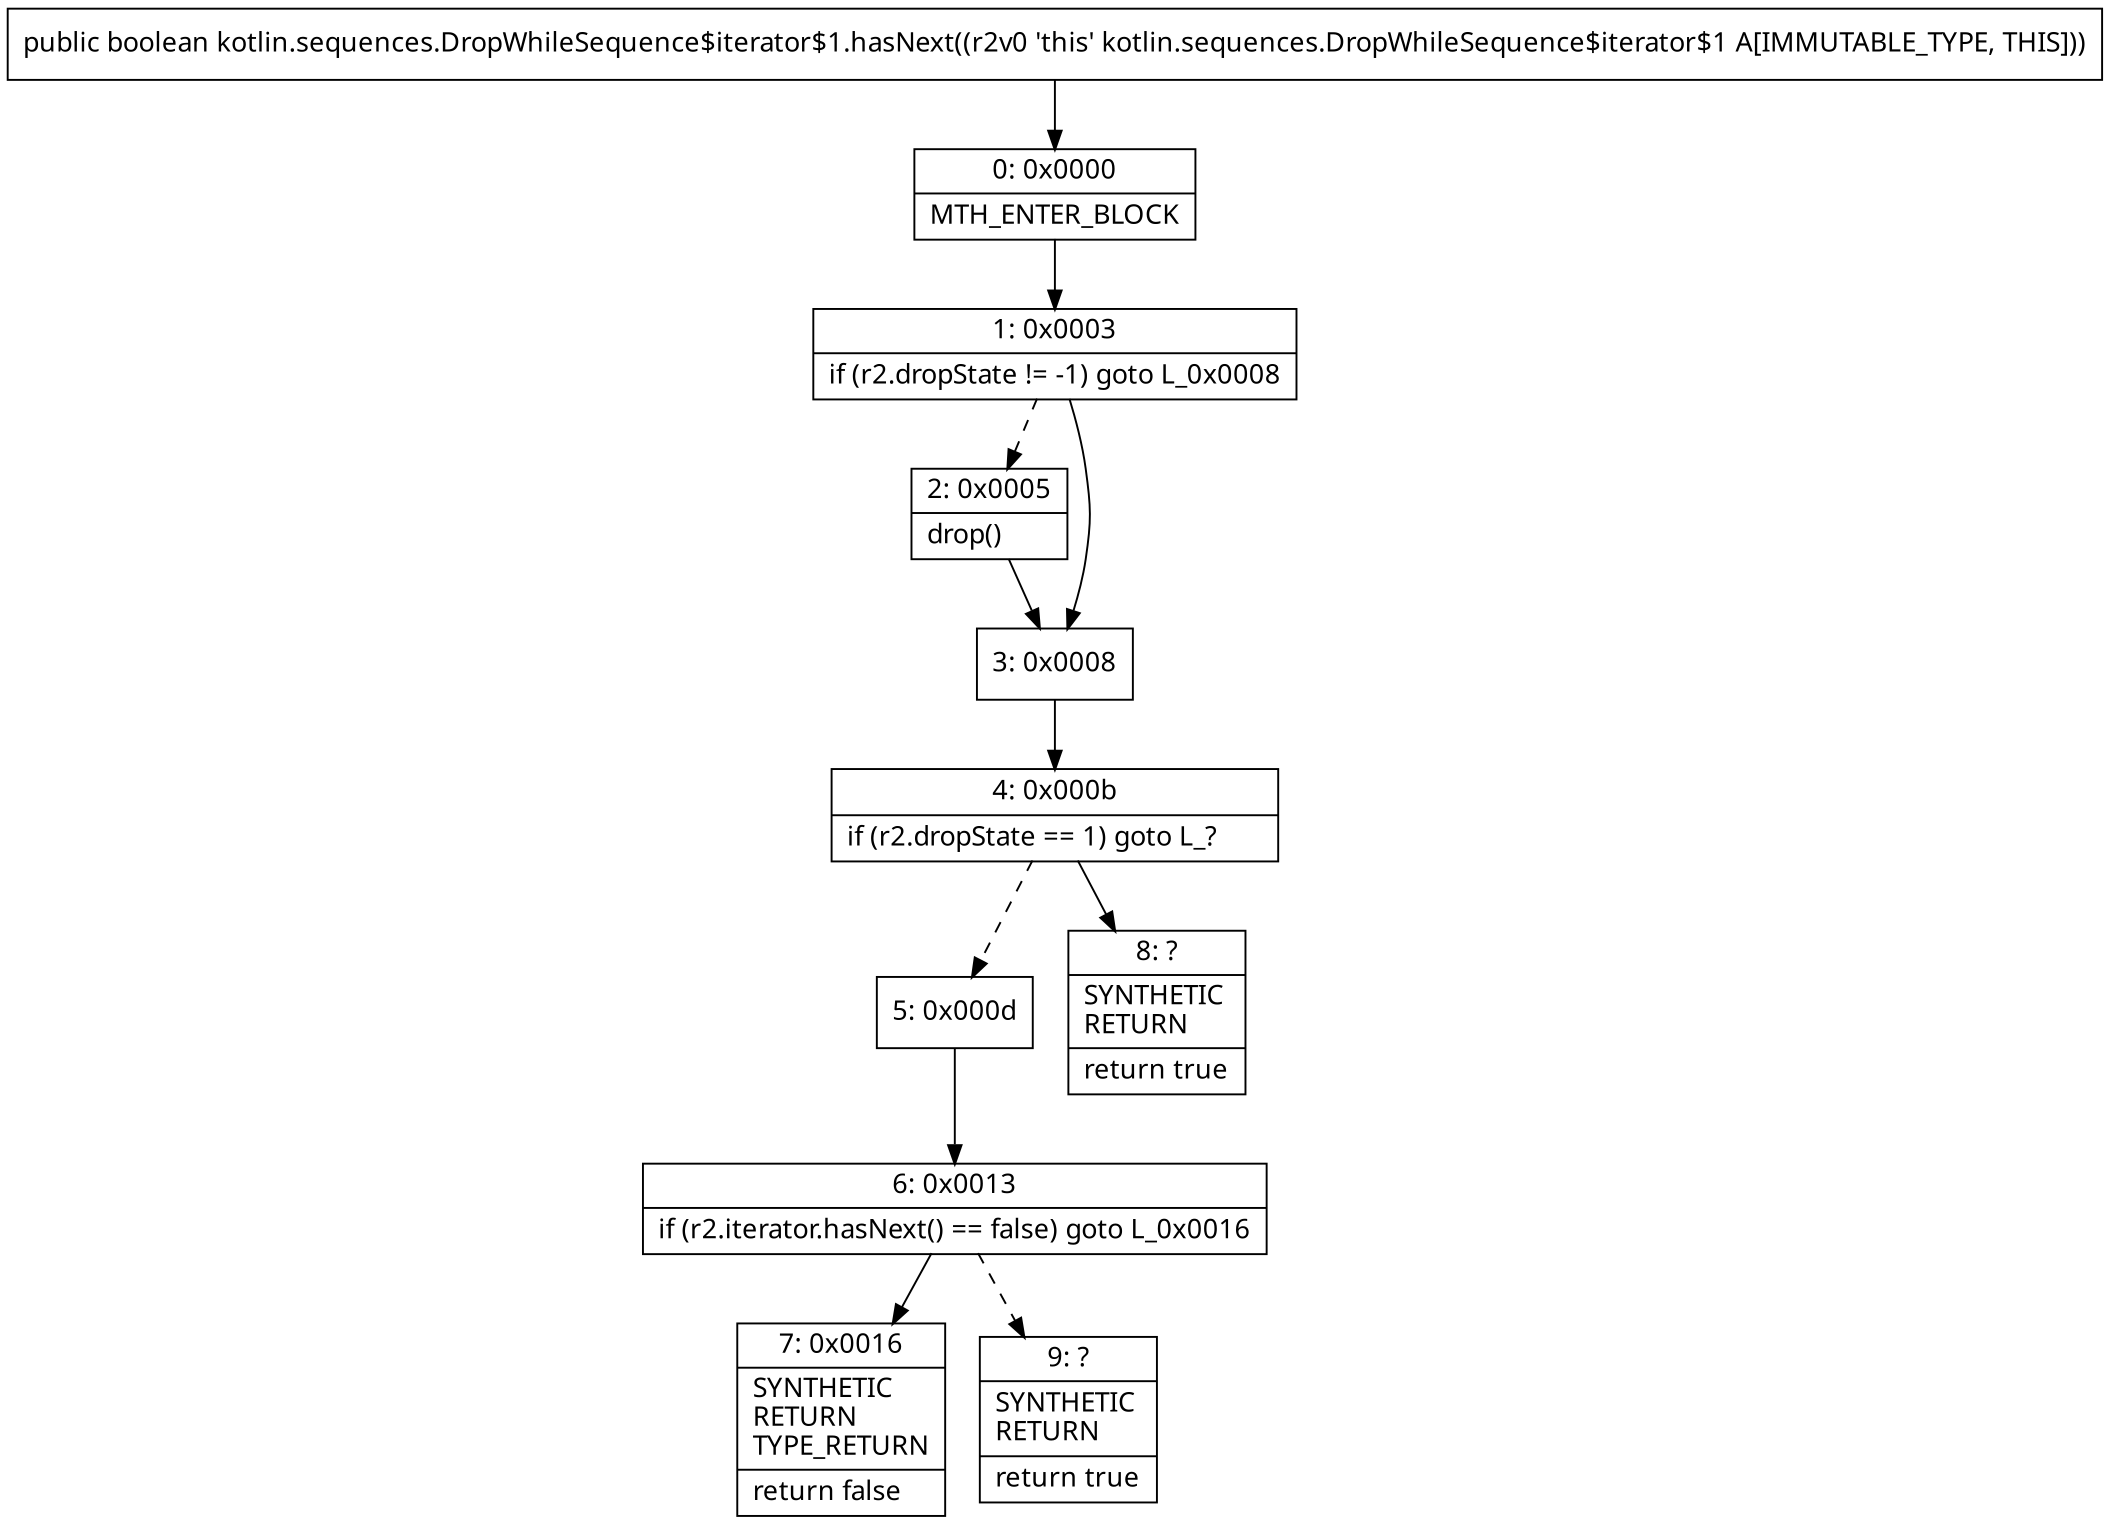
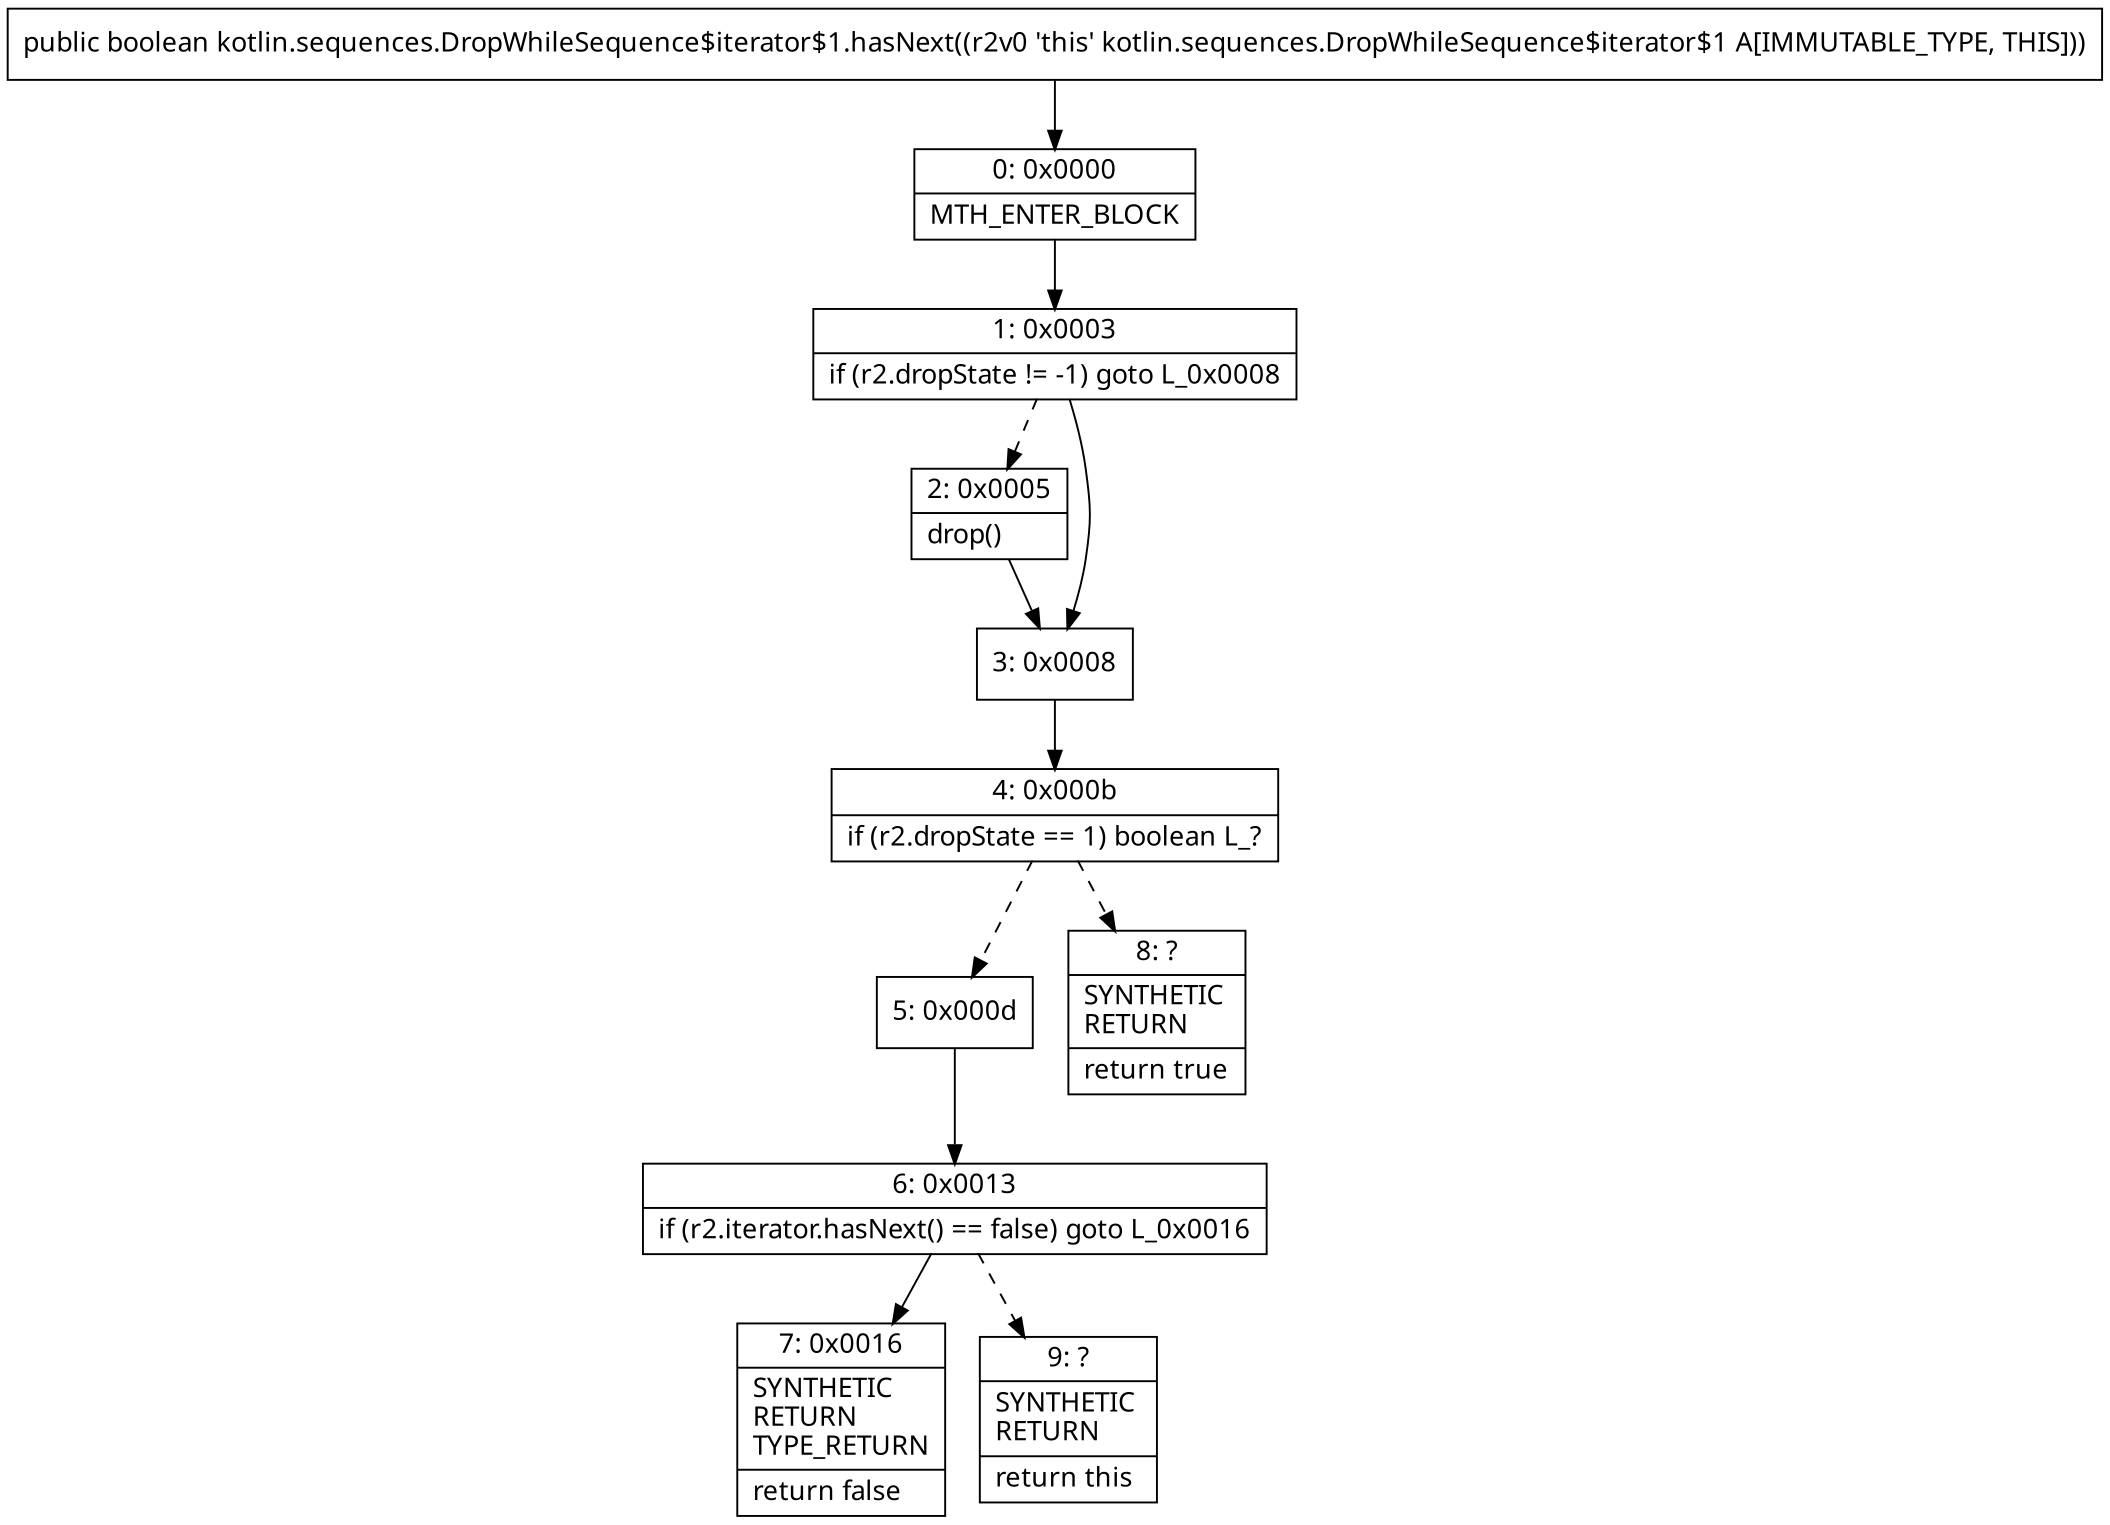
(1033, 837) -> (1055, 837)
(1092, 887) -> (1092, 887)
(1068, 1478) -> (1065, 1478)
